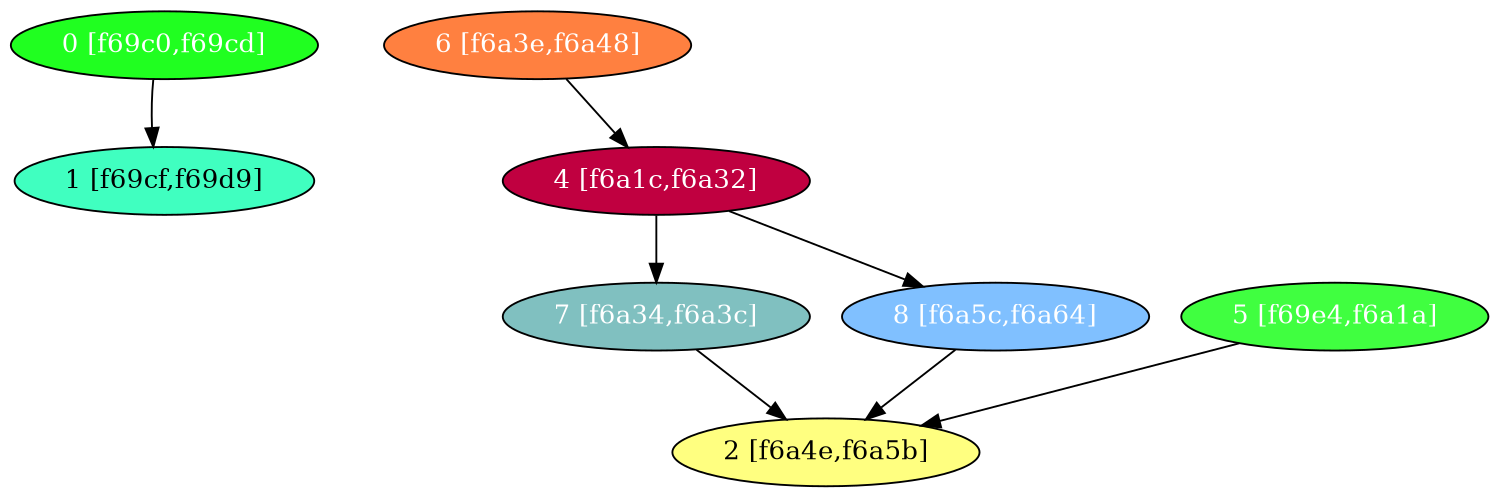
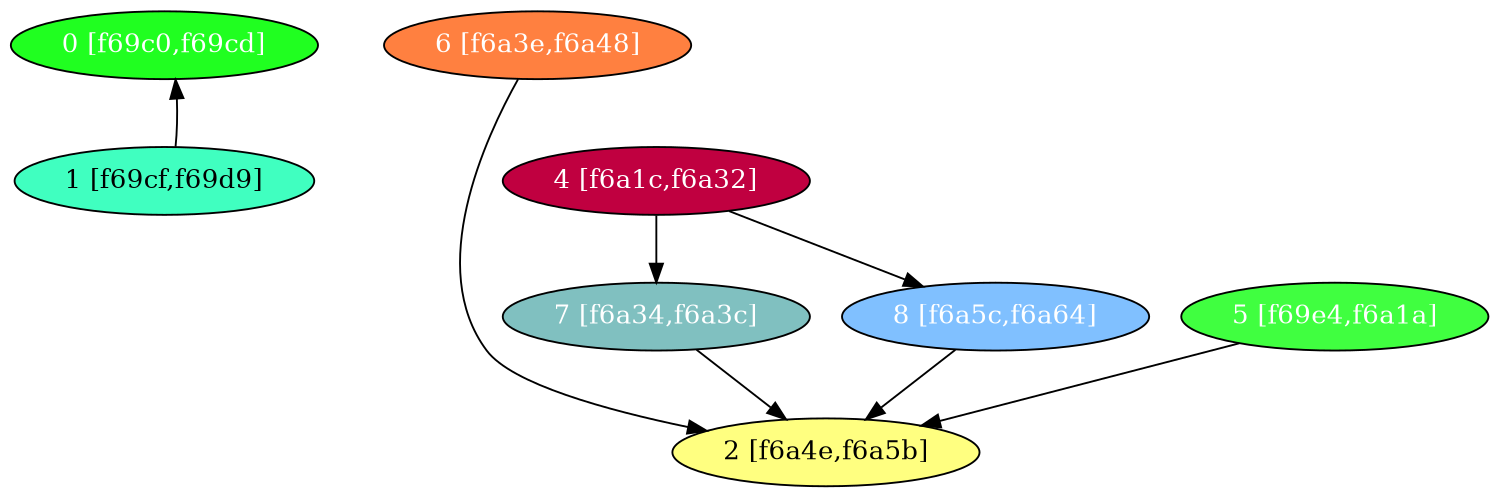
(152, 104) -> (177, 123)
(591, 106) -> (470, 320)
